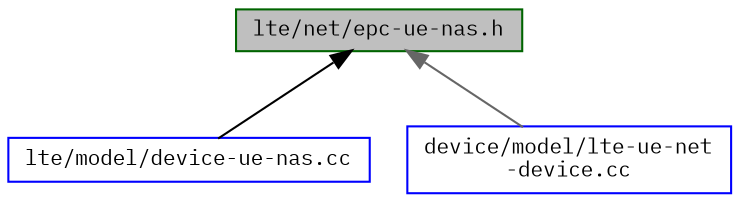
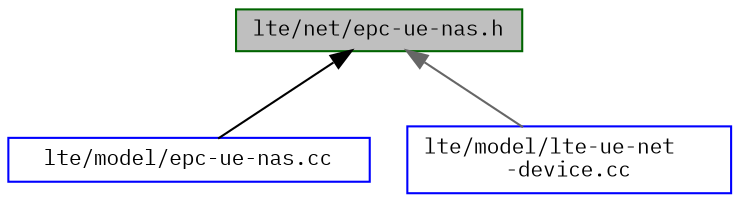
(189, 160) -> (189, 160)
(569, 160) -> (569, 160)
